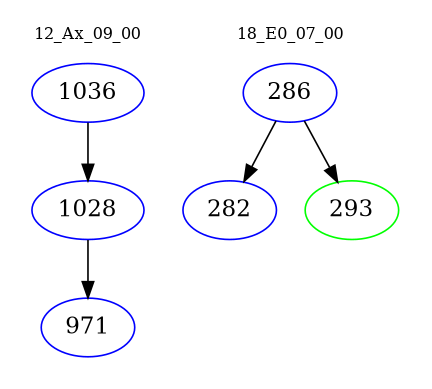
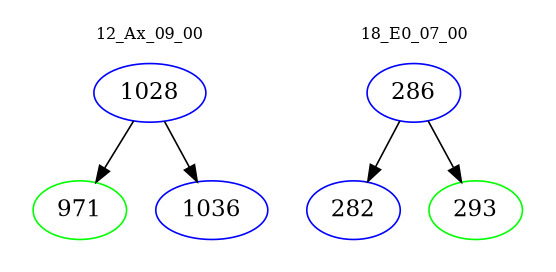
(88, 144) -> (177, 144)
(88, 327) -> (80, 210)
